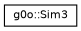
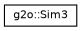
(41, 16) -> (41, 16)
